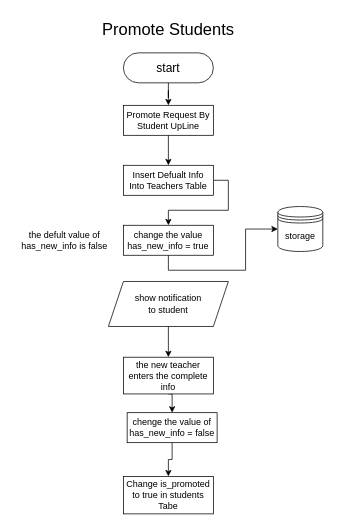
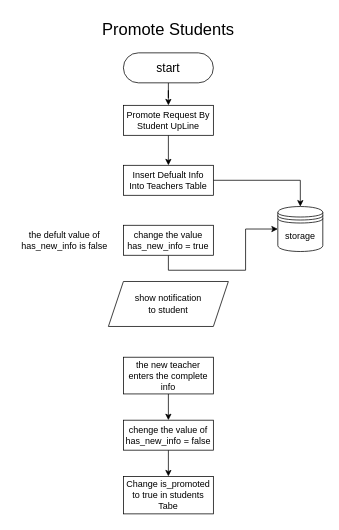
(209, 210) -> (273, 180)
(168, 339) -> none
(172, 428) -> (168, 435)
